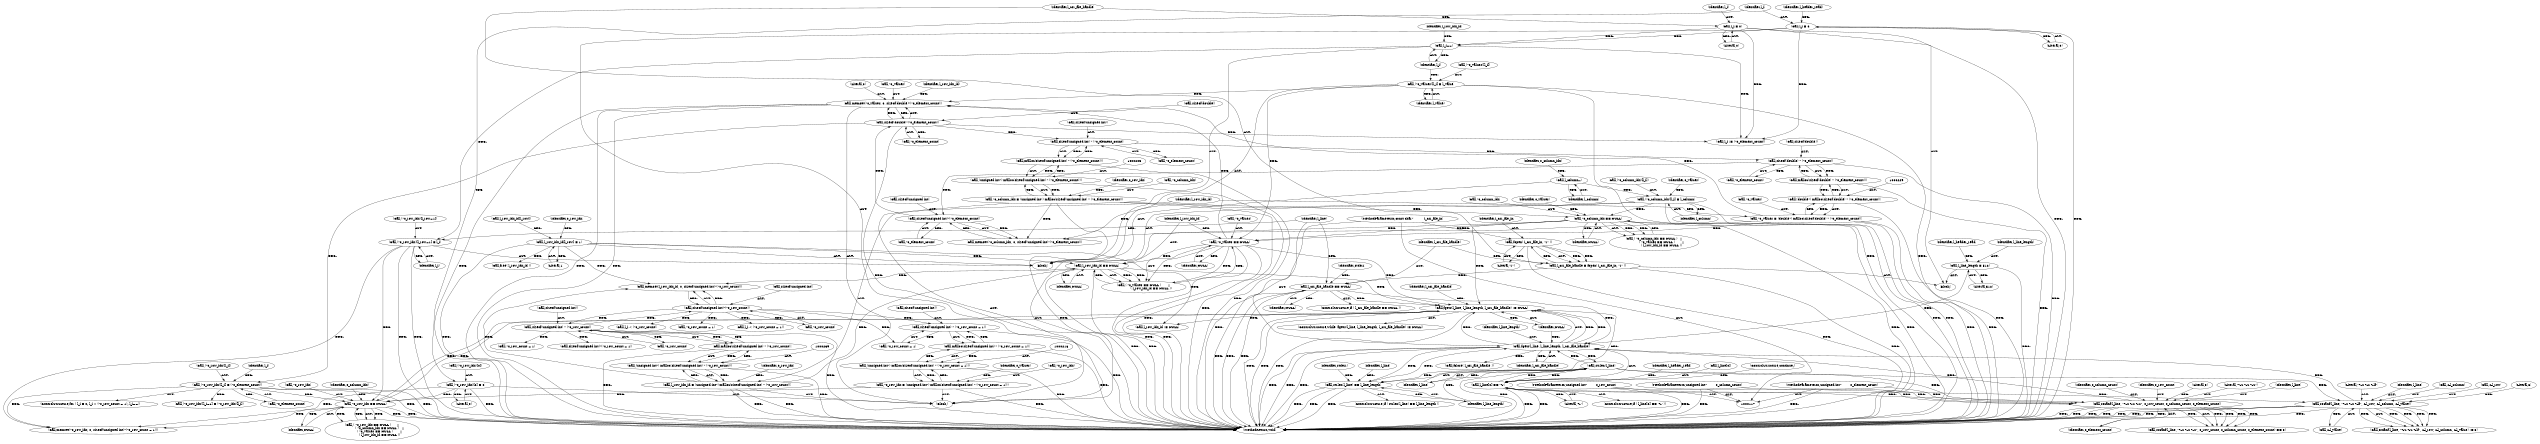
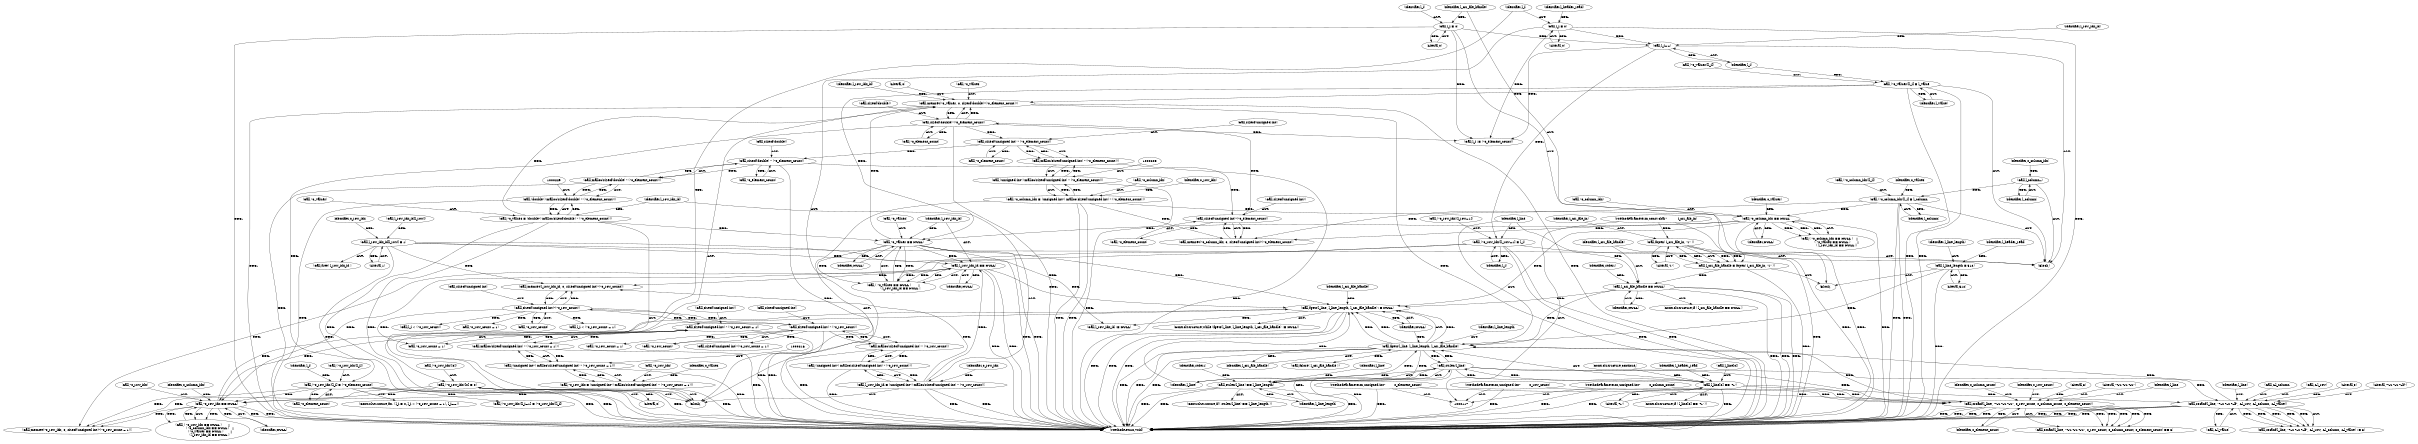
(539, 256) -> (361, 256)
(822, 347) -> none
